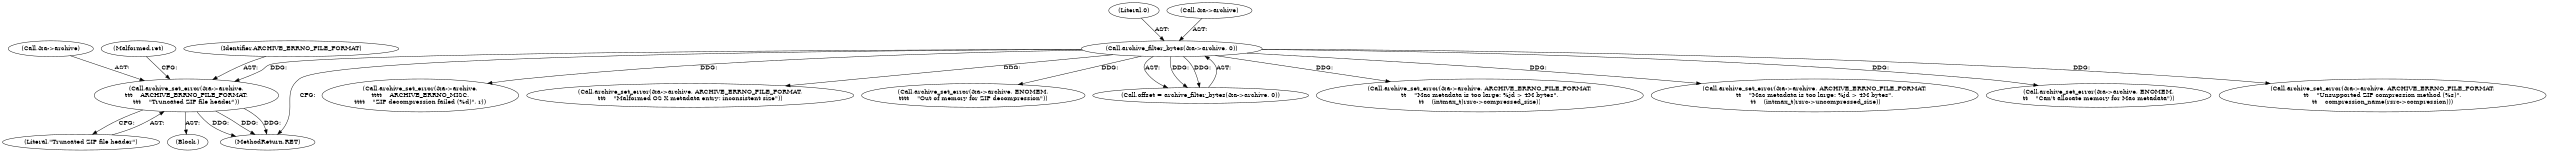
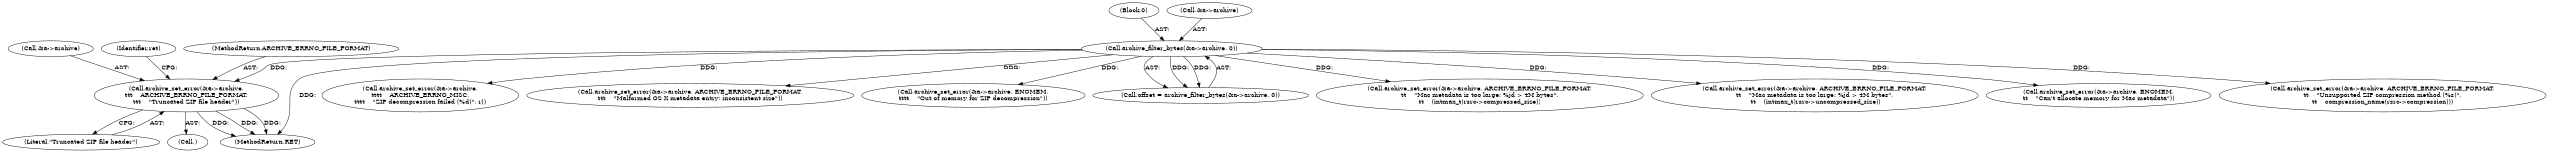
(1134, 11) -> (1134, 11)
(139, 49) -> (139, 49)
(291, 49) -> (291, 49)
(309, 95) -> (309, 95)
(188, 142) -> (188, 142)
